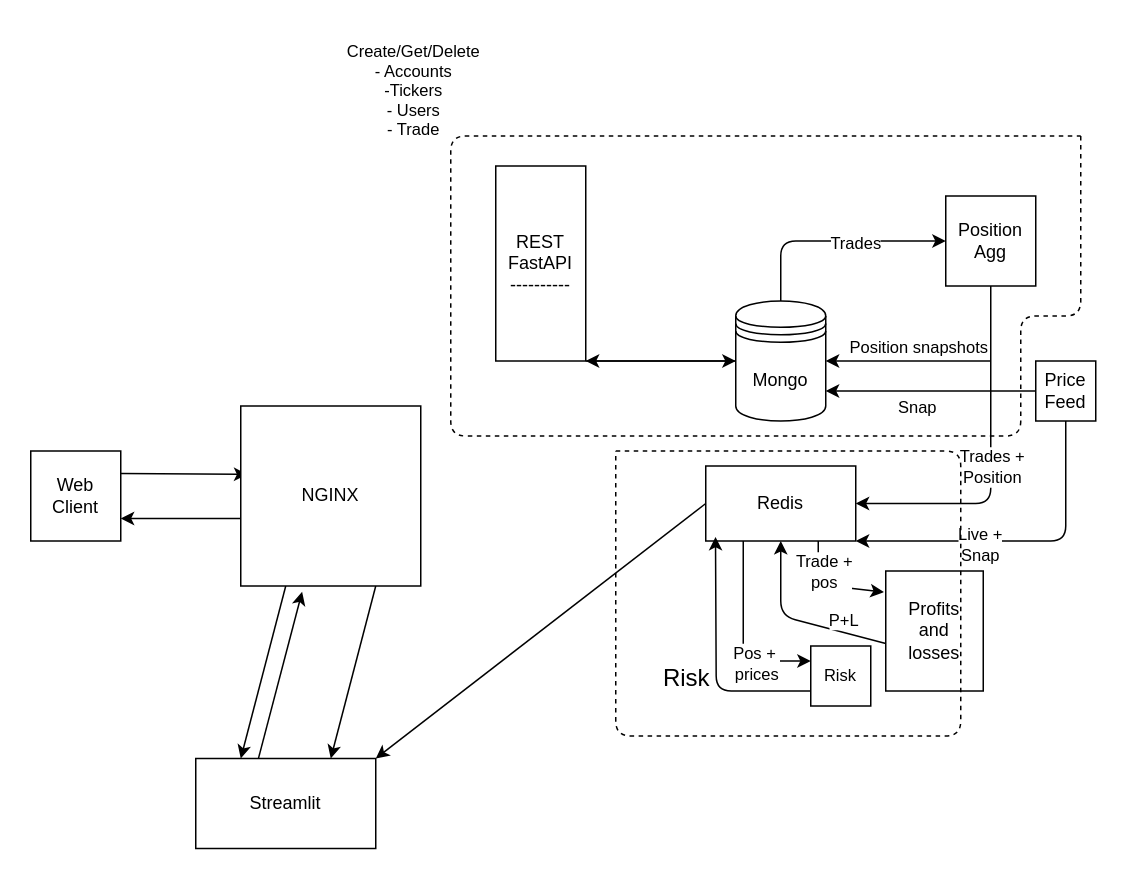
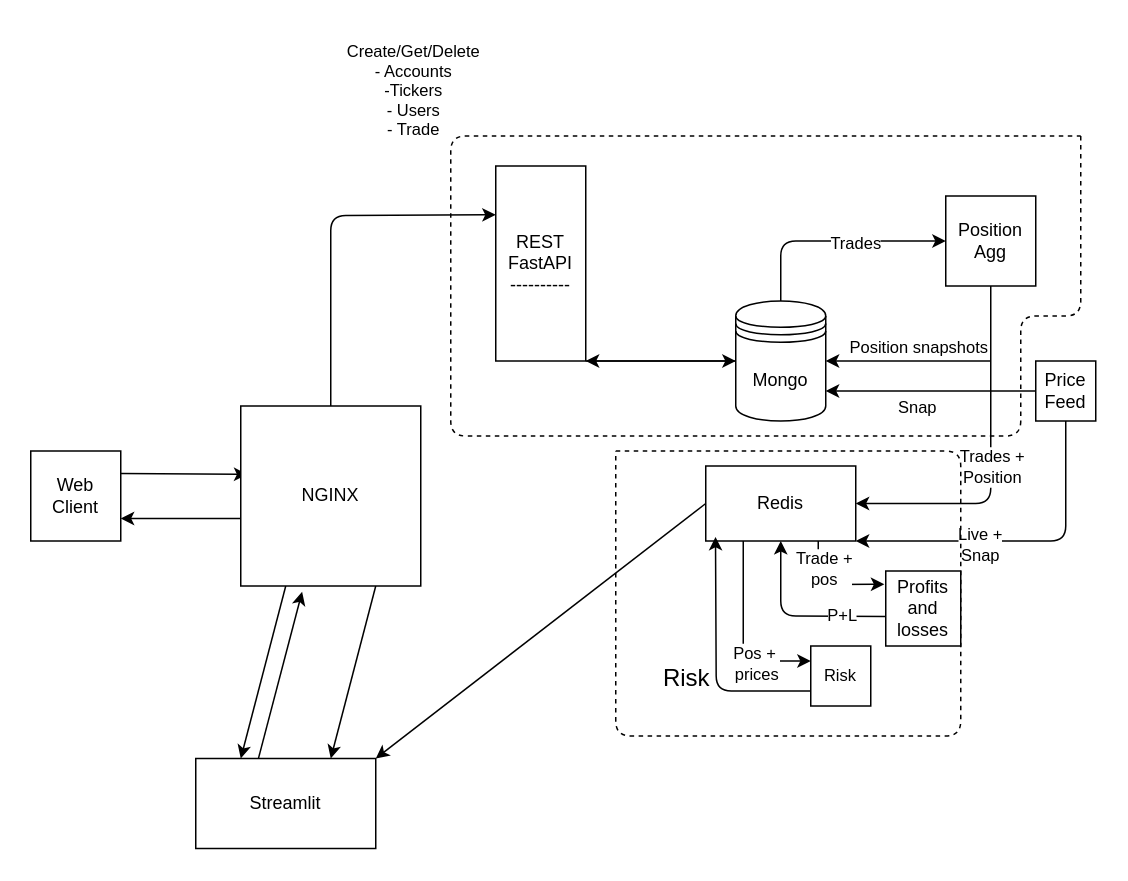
none -> (331, 238)
(935, 631) -> (923, 608)
